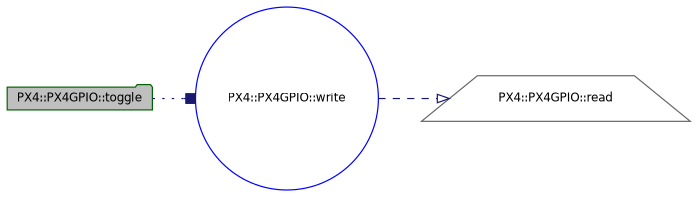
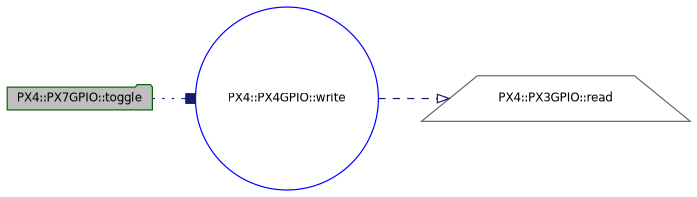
(80, 99) -> (80, 99)
(556, 99) -> (556, 99)
